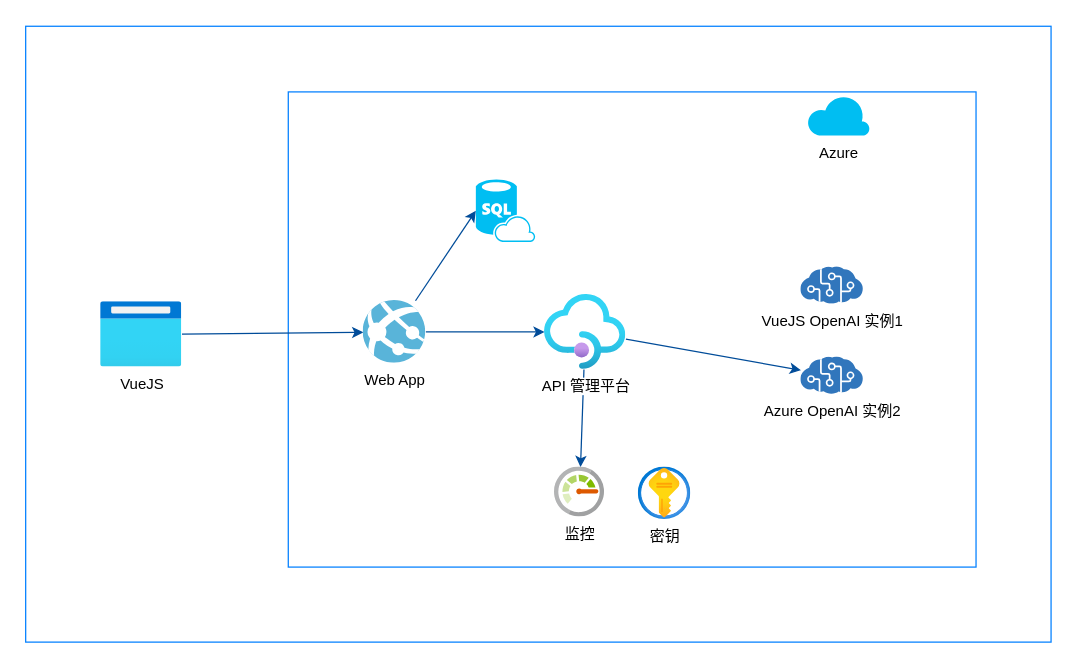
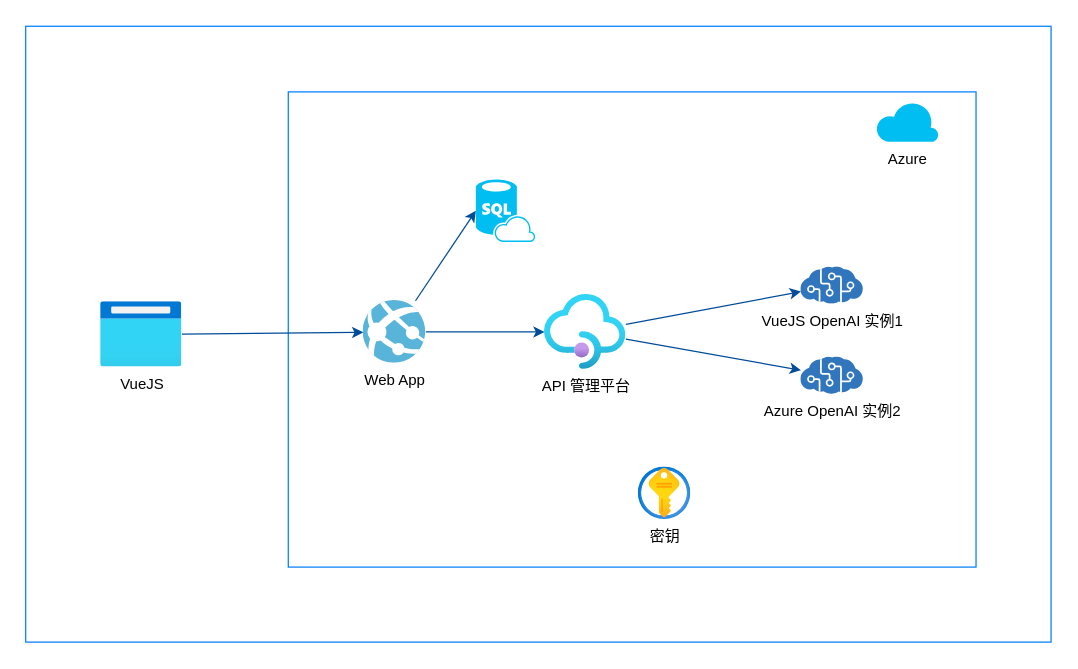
(838, 115) -> (907, 122)
none -> (709, 309)
(582, 426) -> none
(579, 492) -> none
